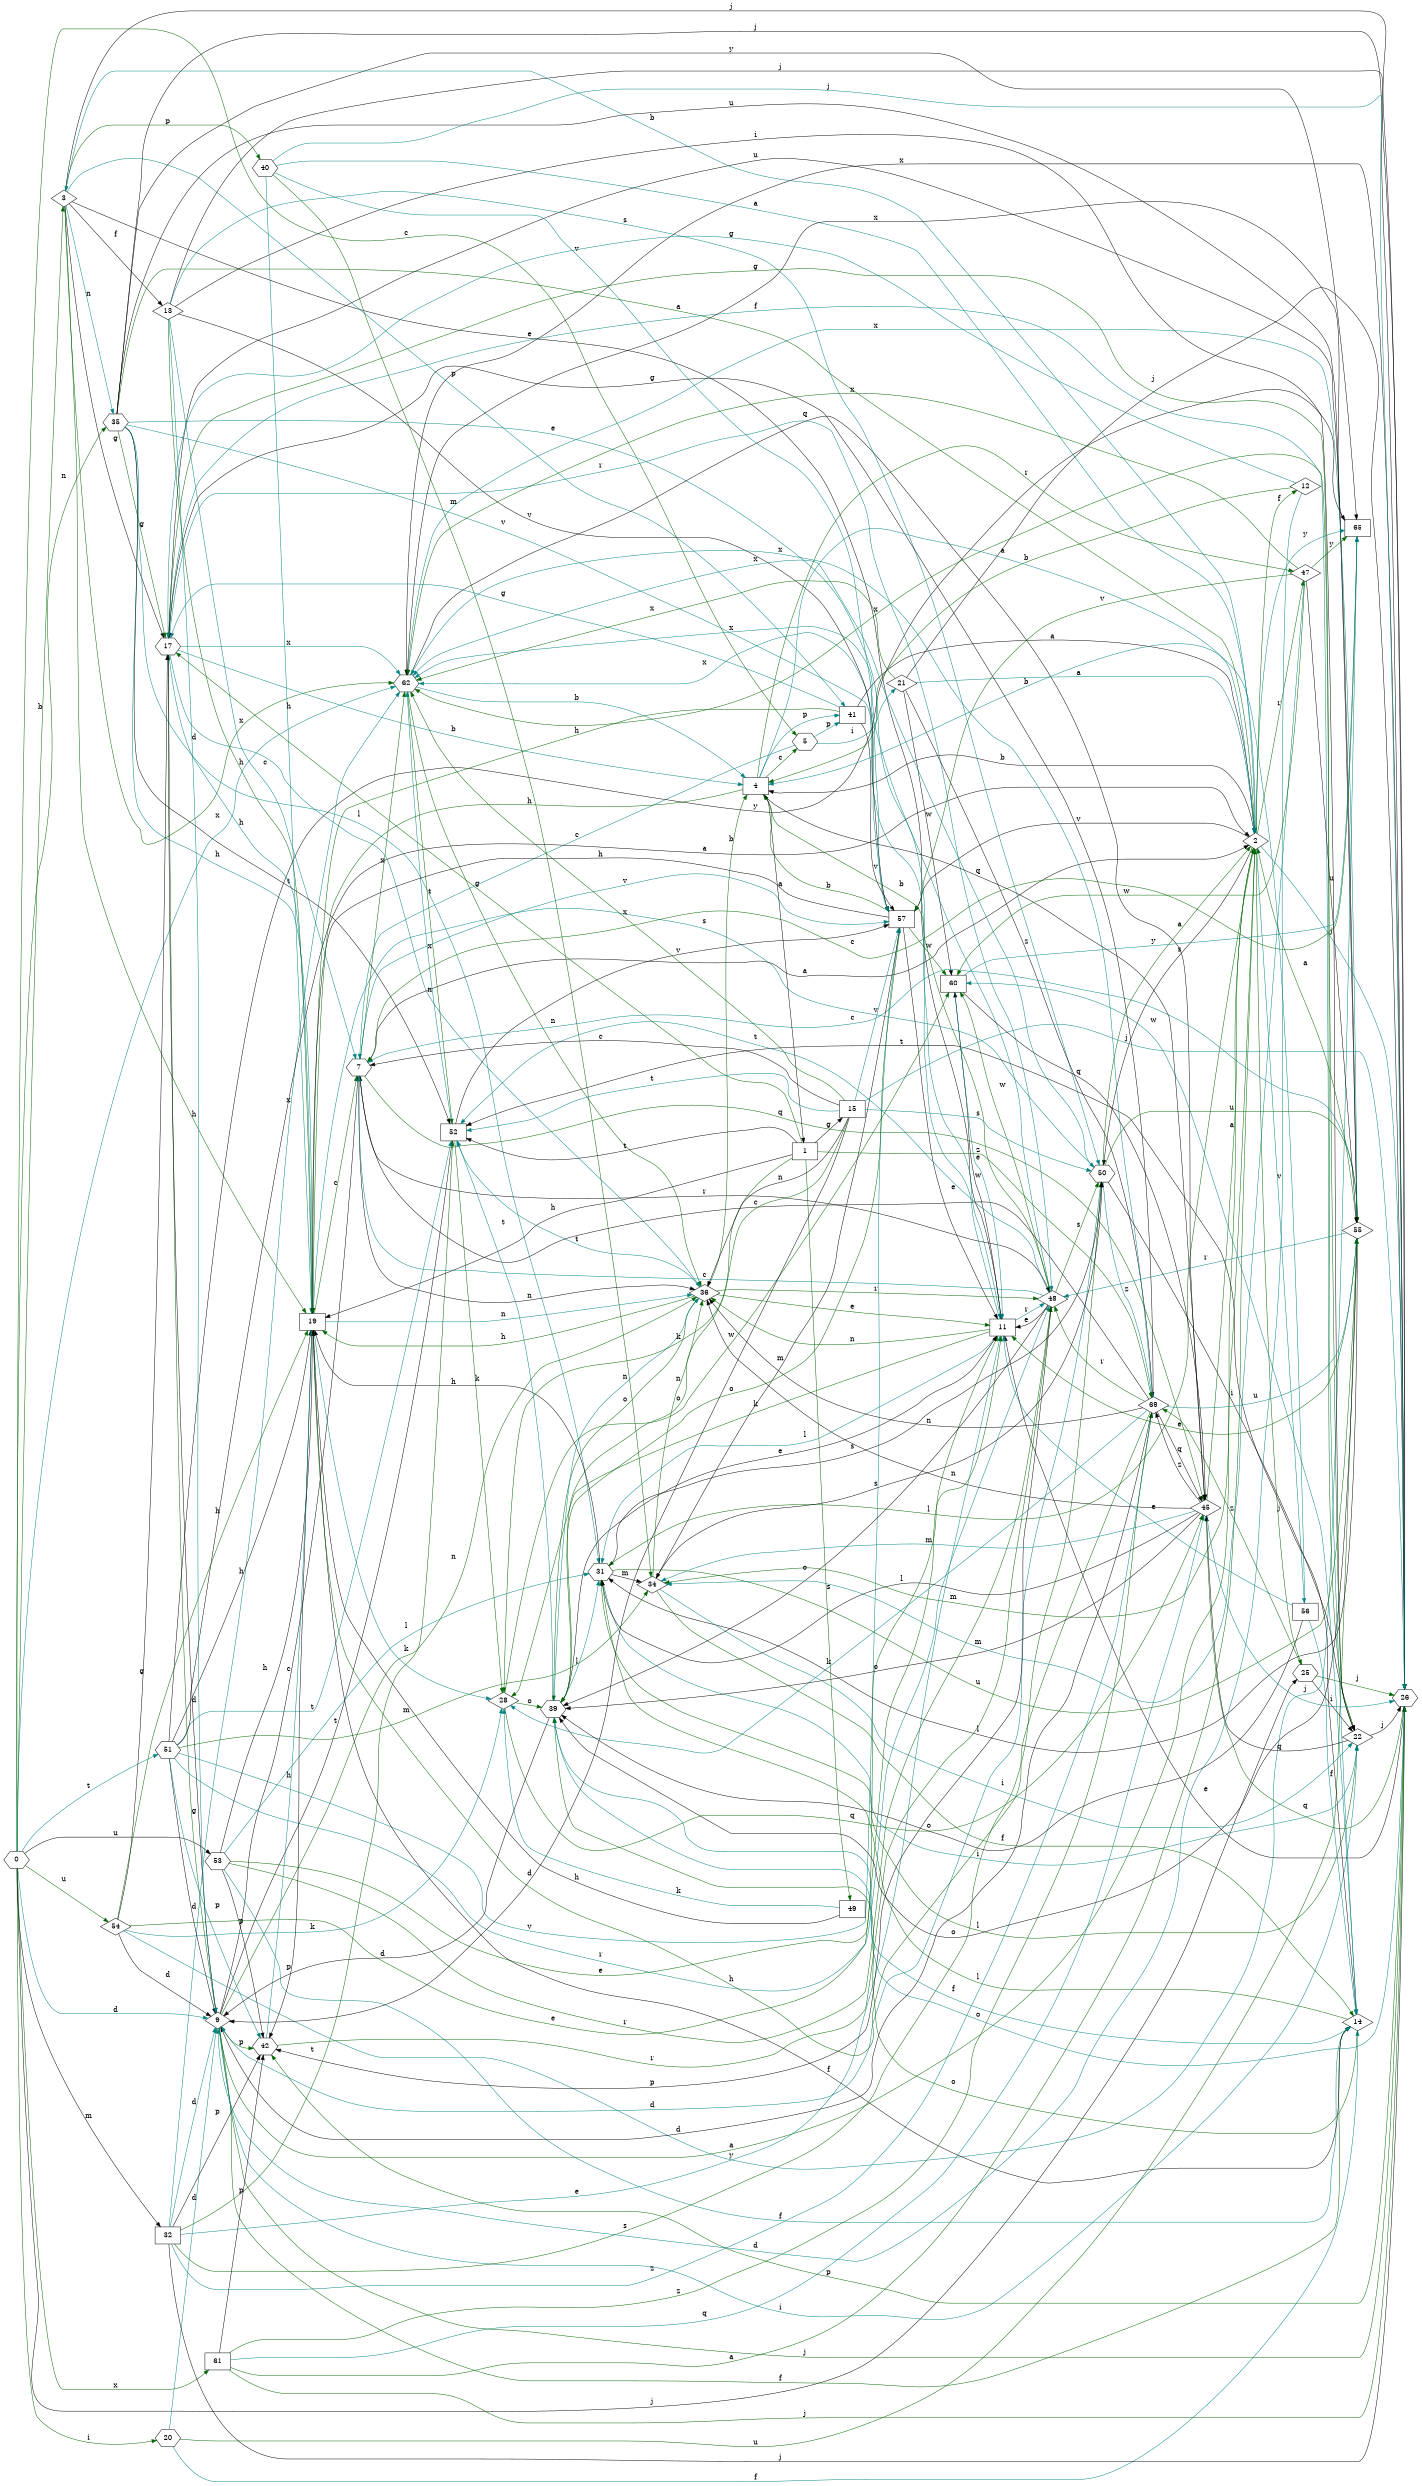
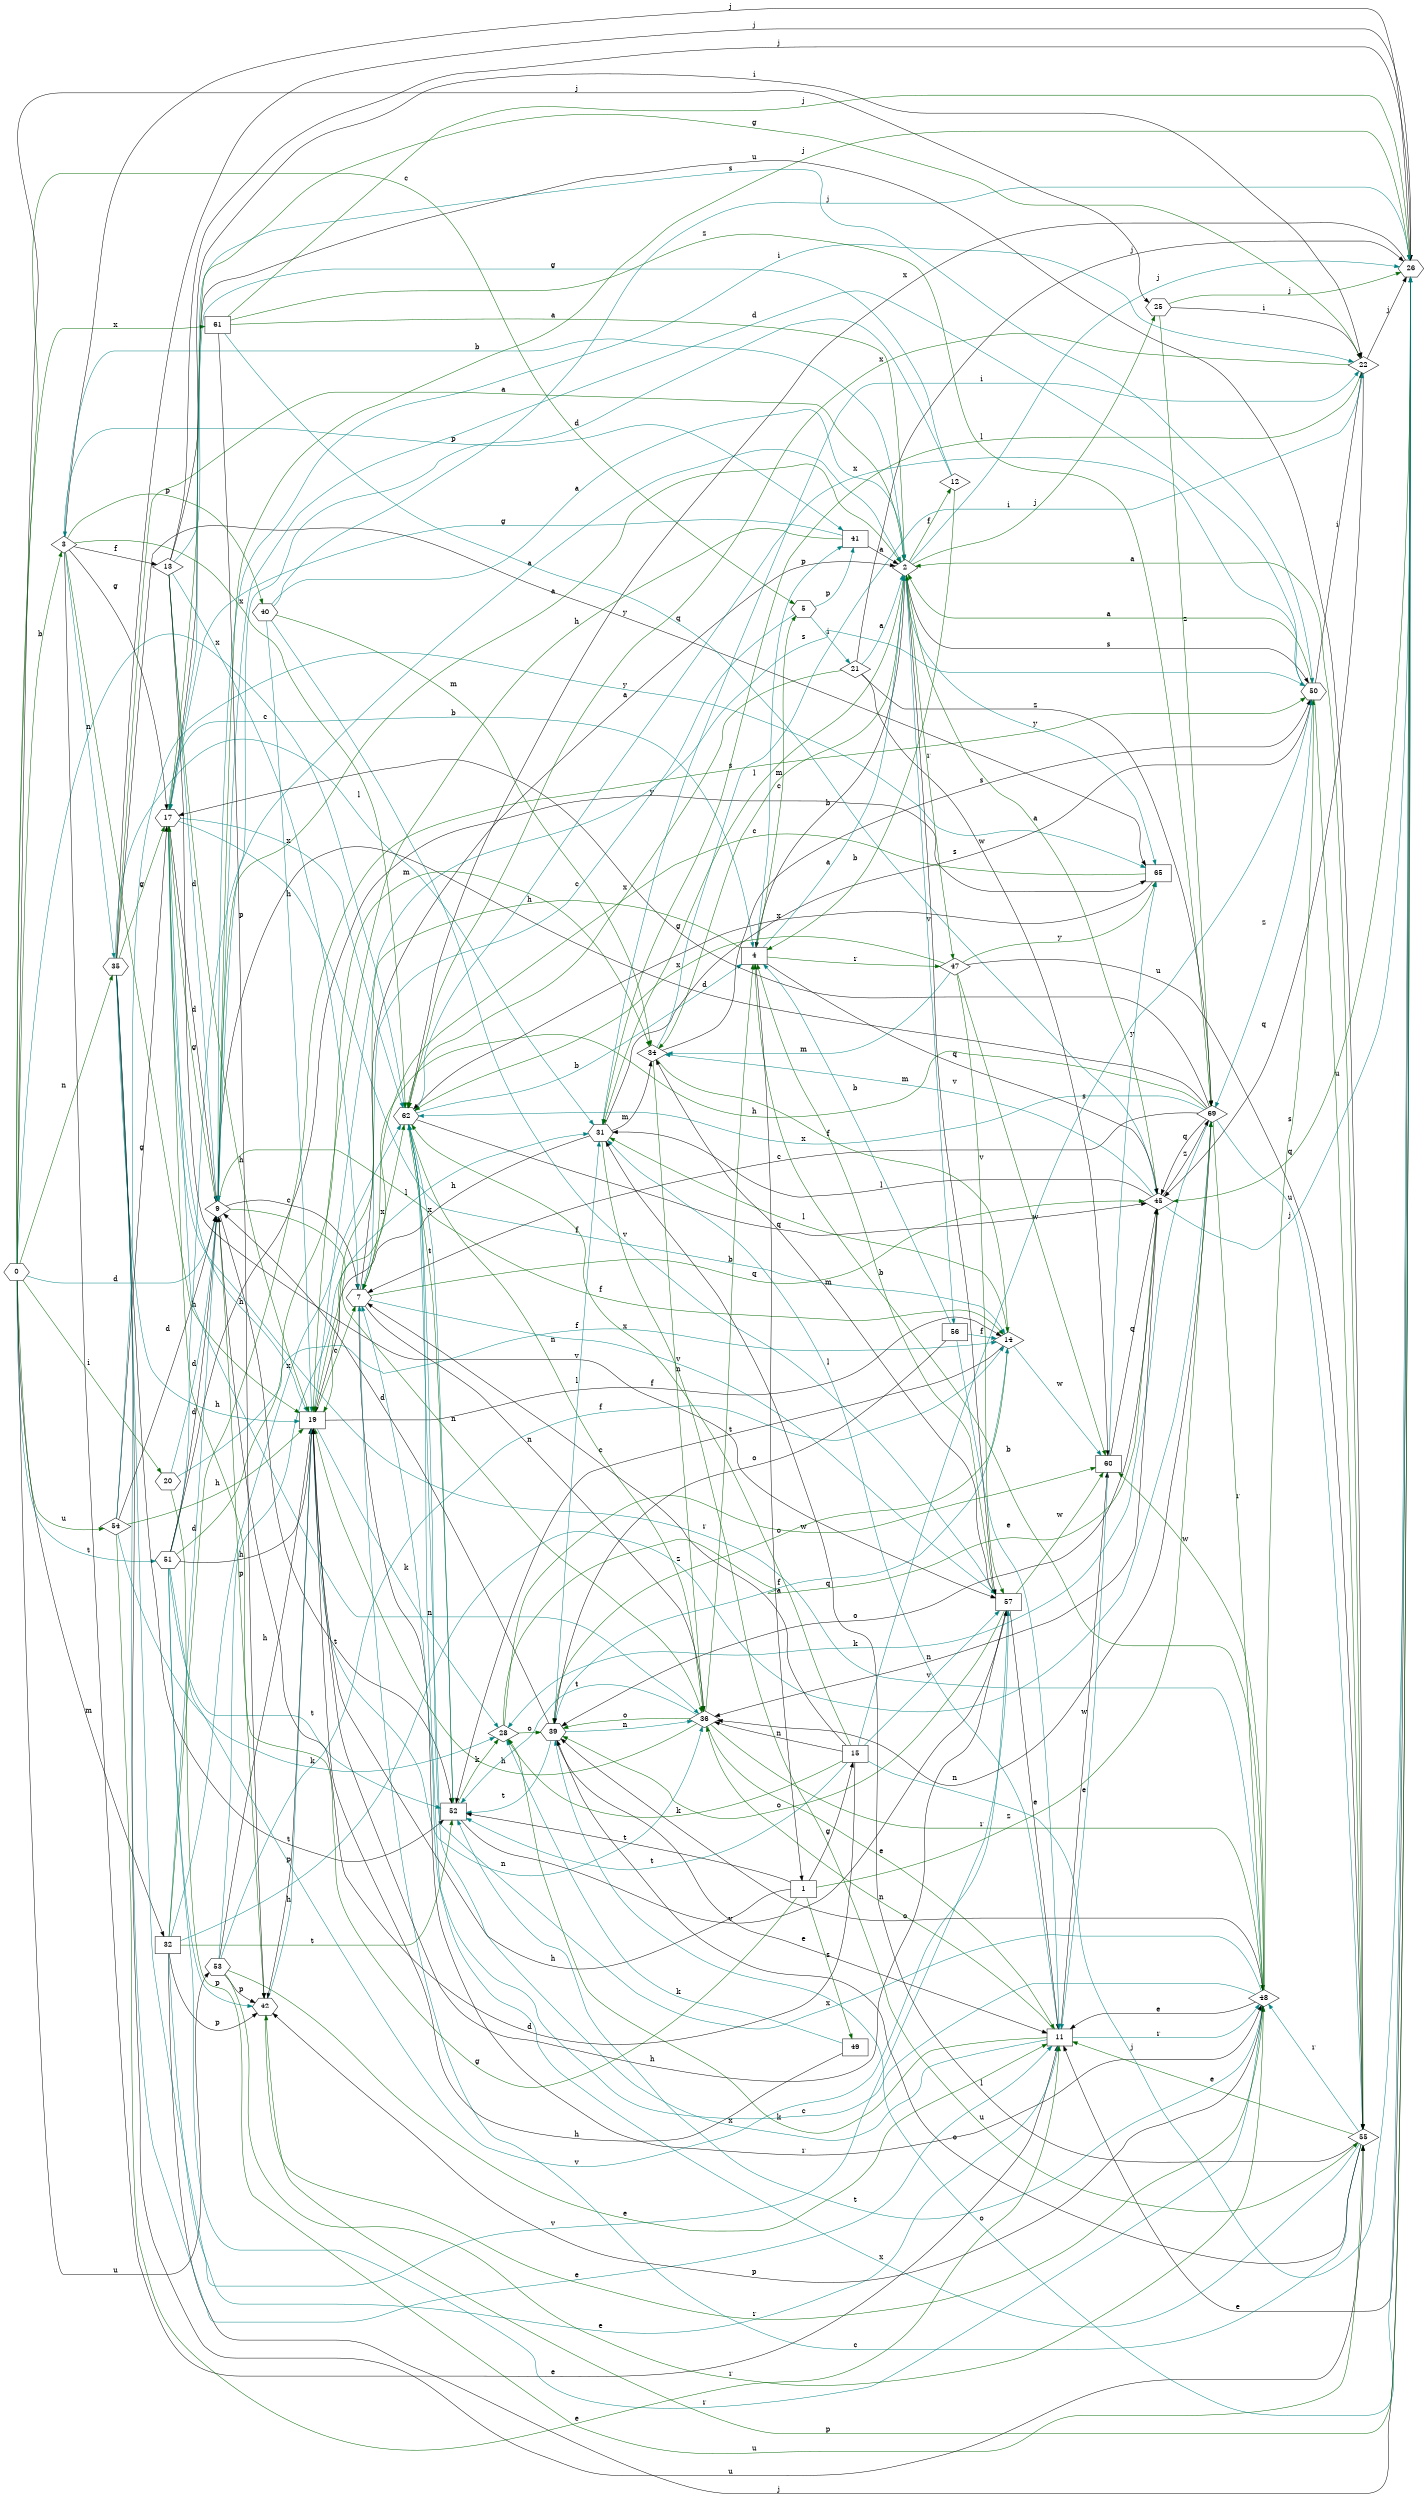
(871, 817) -> none
(374, 866) -> (263, 821)
(639, 1429) -> none
